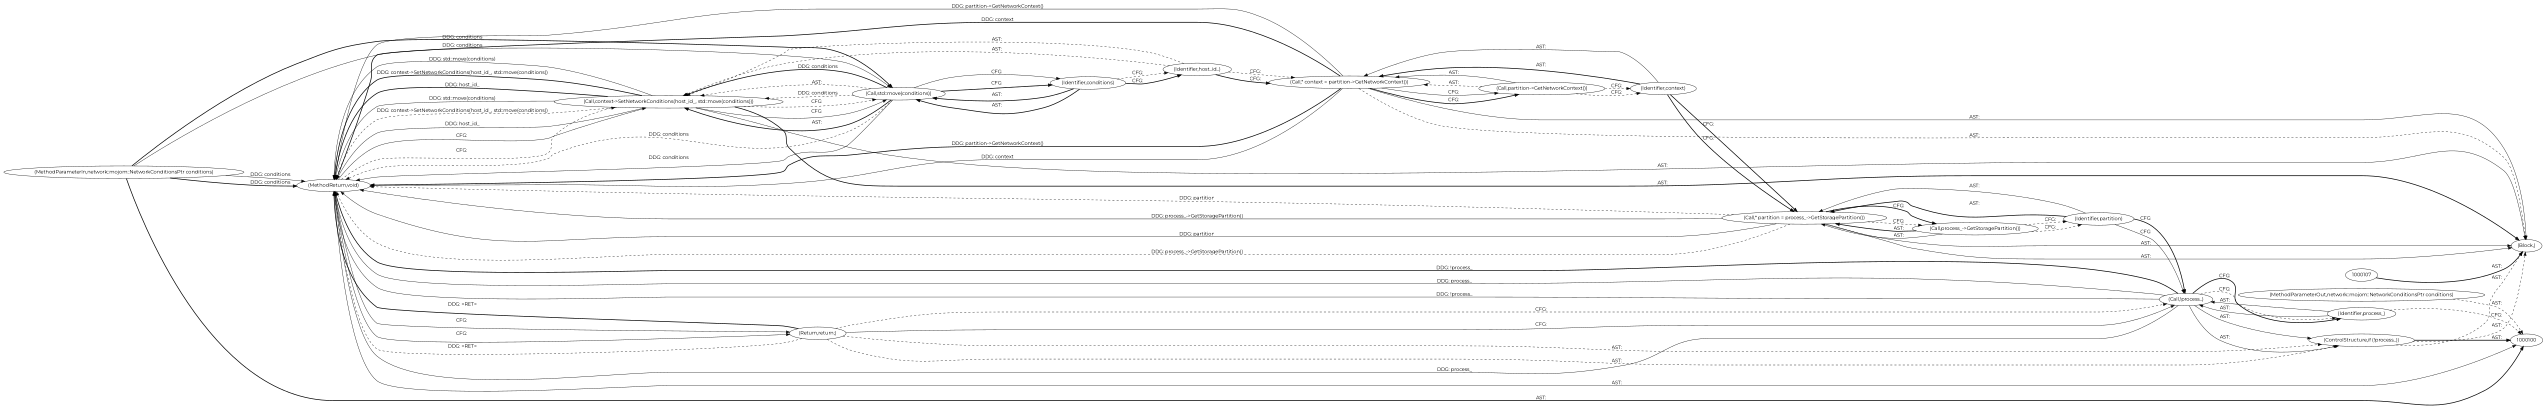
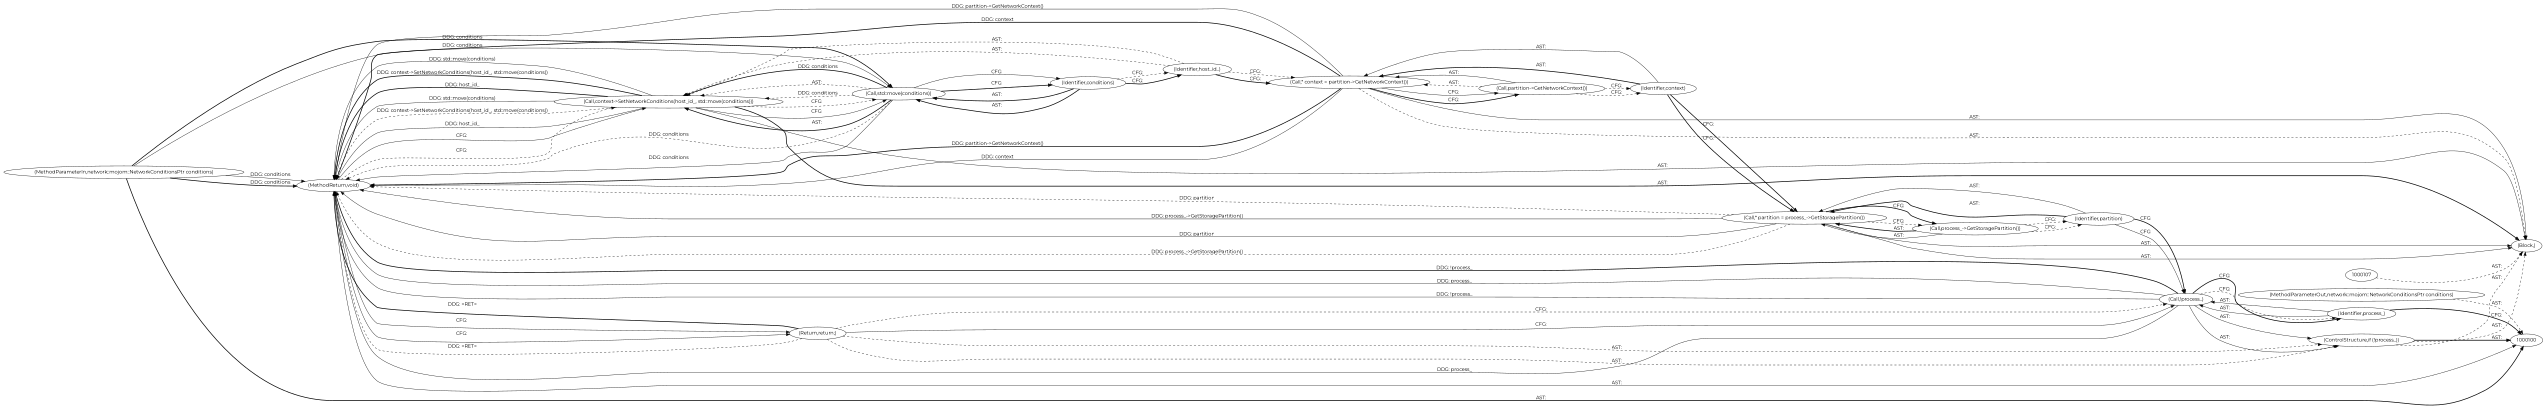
(2452, 282) -> (2452, 282)
(2457, 310) -> (2457, 310)
